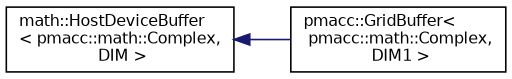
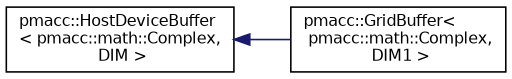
(120, 40) -> (120, 40)
